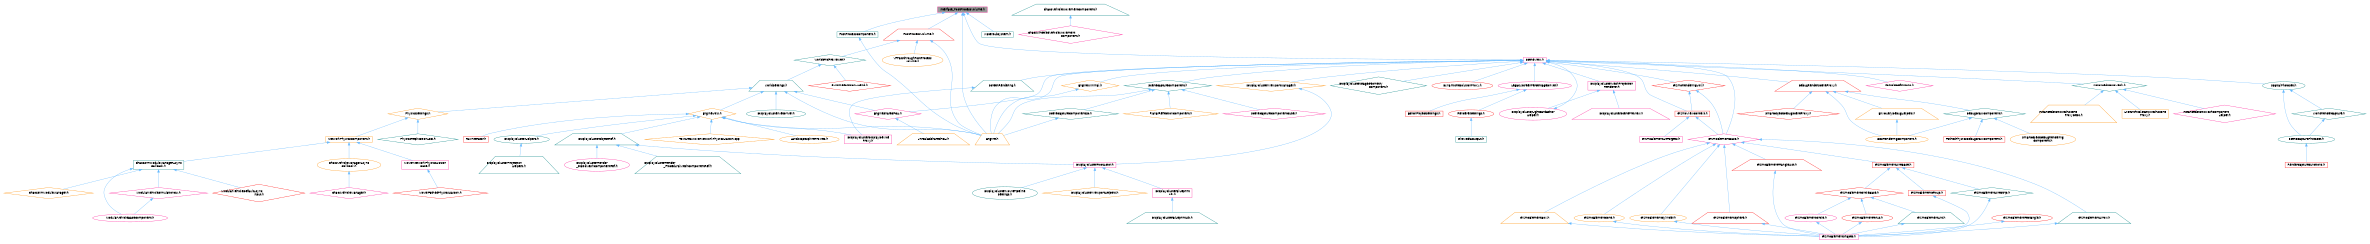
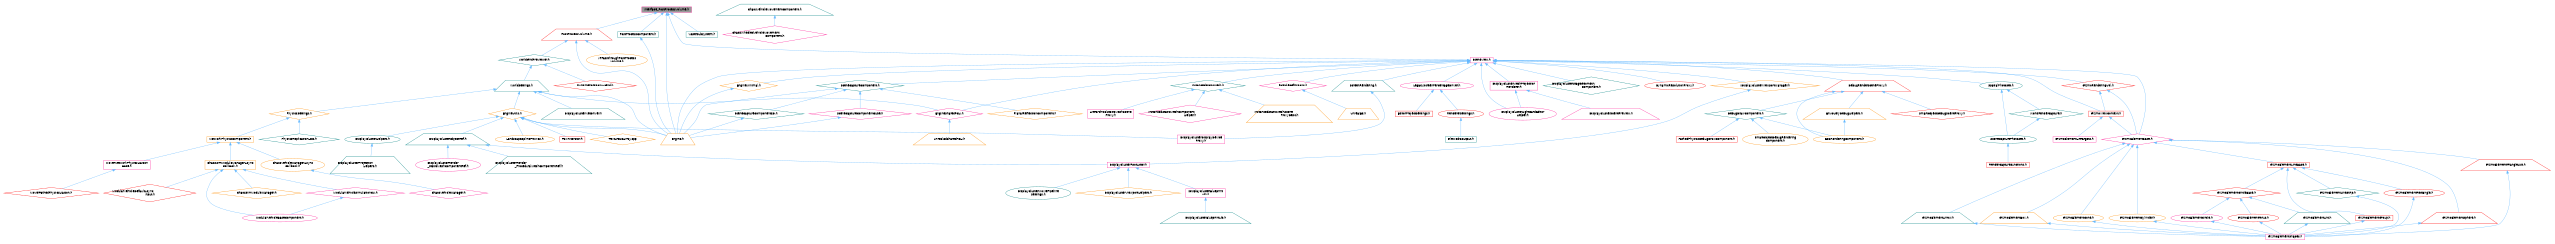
(1576, 81) -> (1486, 92)
(776, 114) -> (583, 114)
none -> (1358, 114)
(2145, 114) -> (1111, 114)
none -> (764, 128)
(709, 139) -> (623, 139)
(159, 165) -> (230, 165)
none -> (2354, 178)
